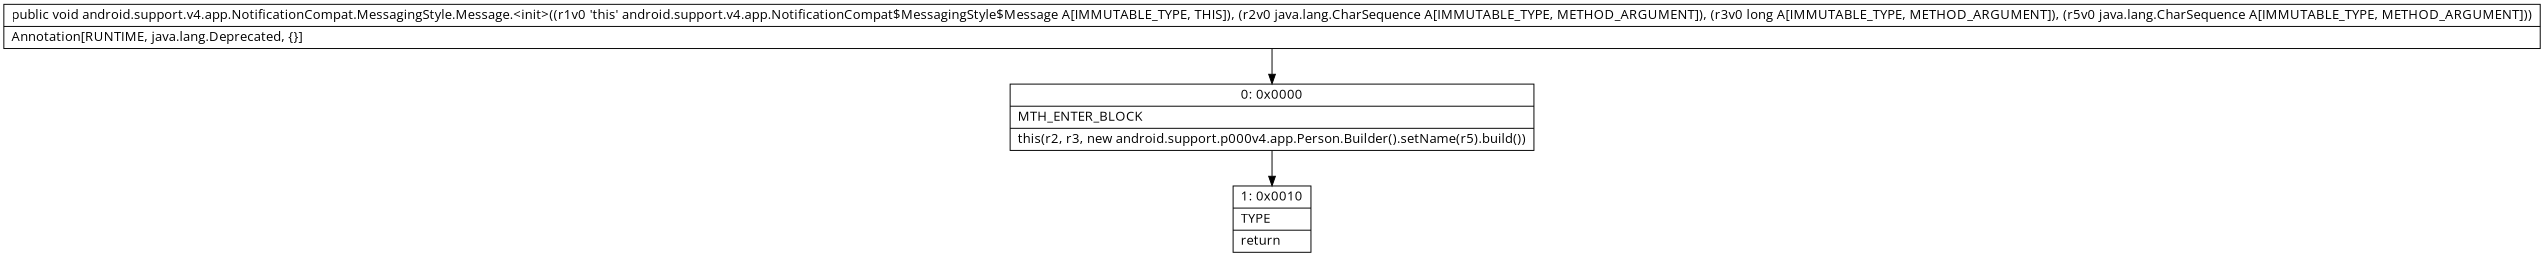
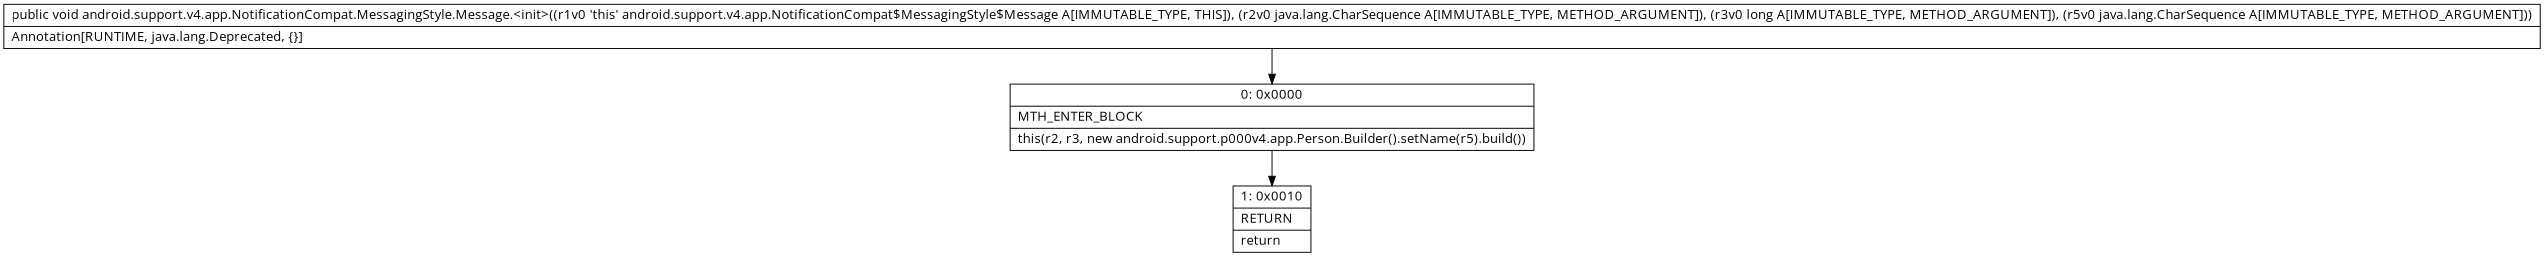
(1256, 219) -> (1267, 219)
